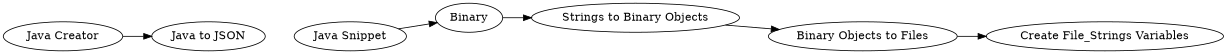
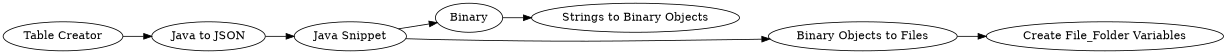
(748, 27) -> (584, 41)
(63, 36) -> (63, 36)
none -> (276, 36)
(1105, 36) -> (1105, 36)
